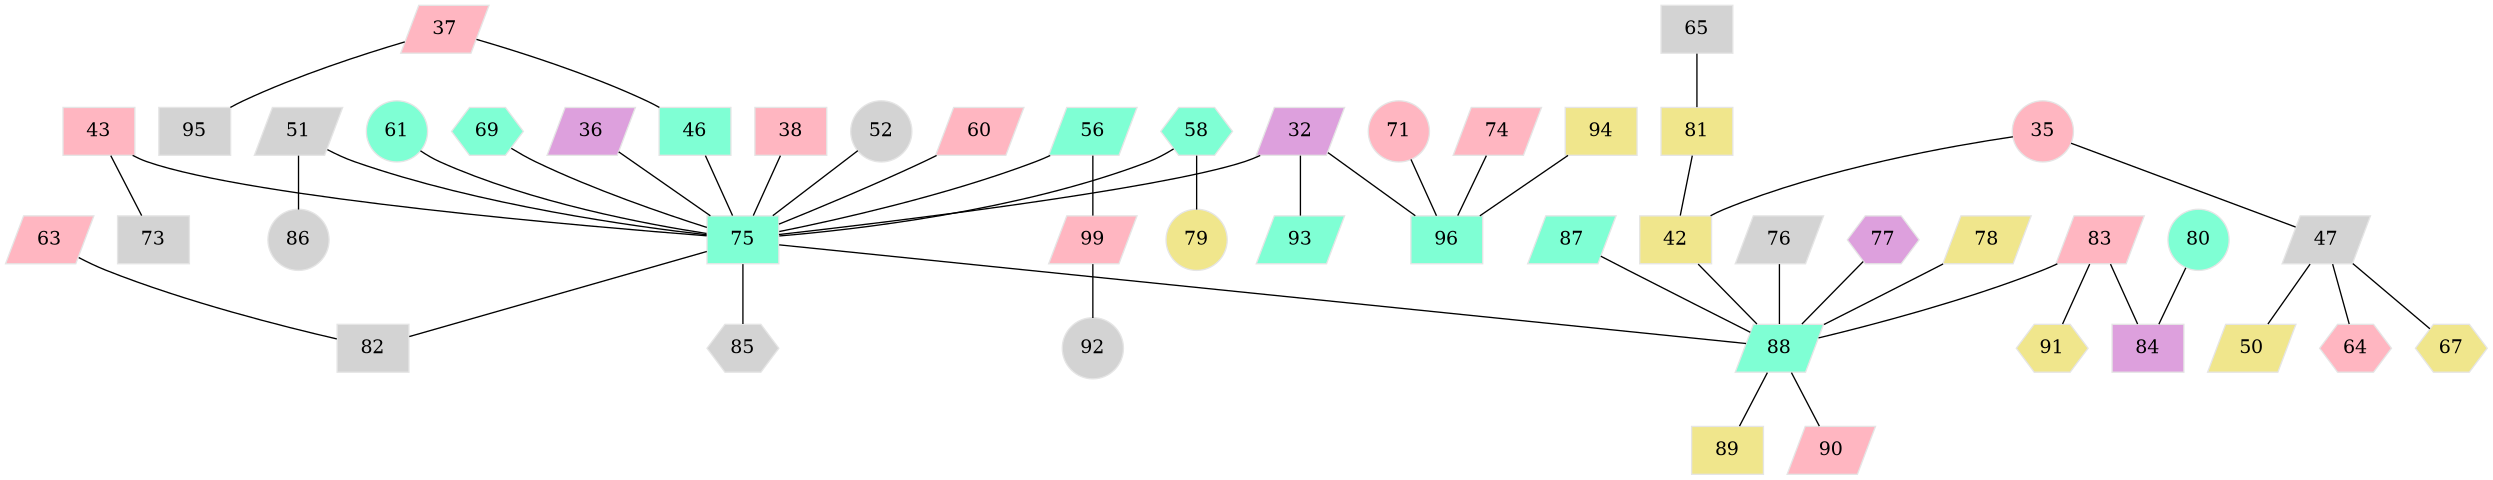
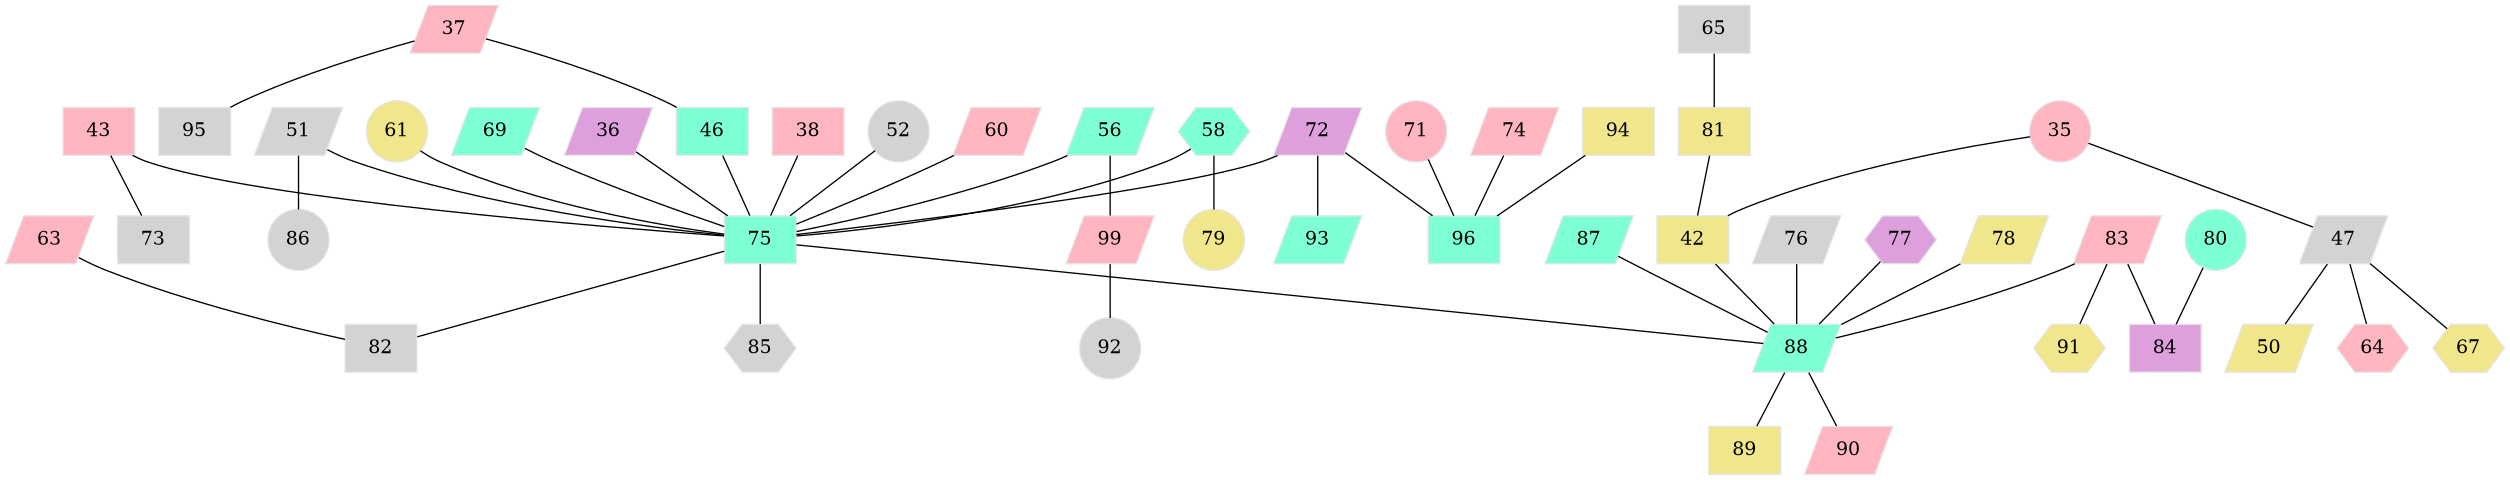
(397, 131) -> (397, 131)
(487, 131) -> (495, 131)
(1300, 131) -> (1318, 131)
